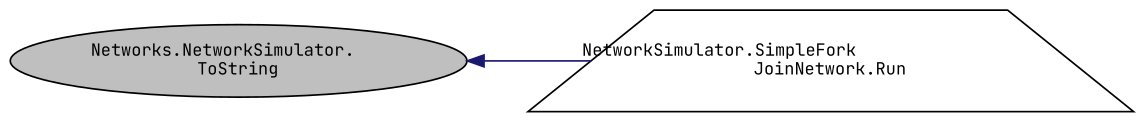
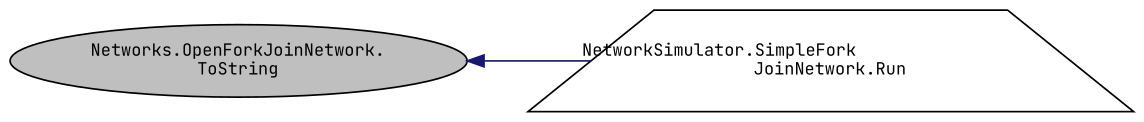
(239, 61) -> (239, 61)
